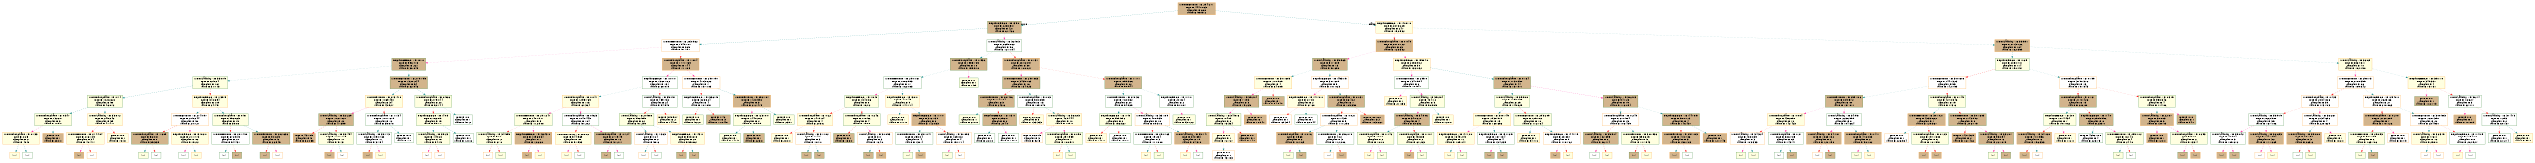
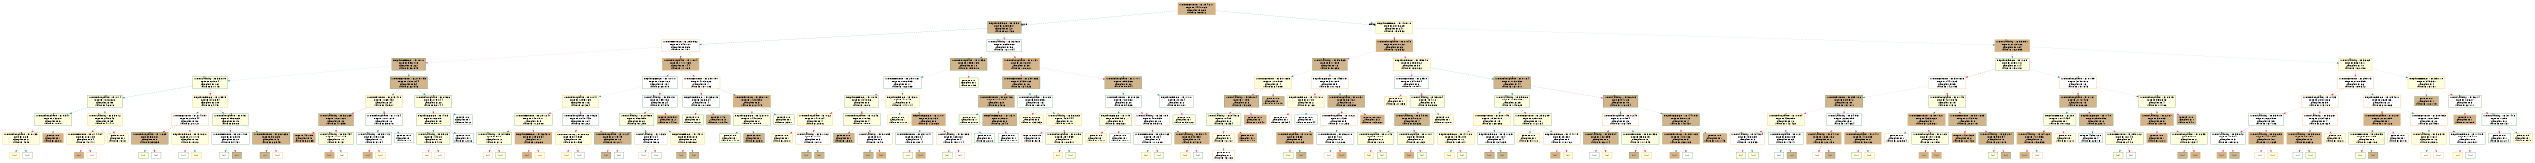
(668, 120) -> (668, 120)
(992, 129) -> (976, 128)
